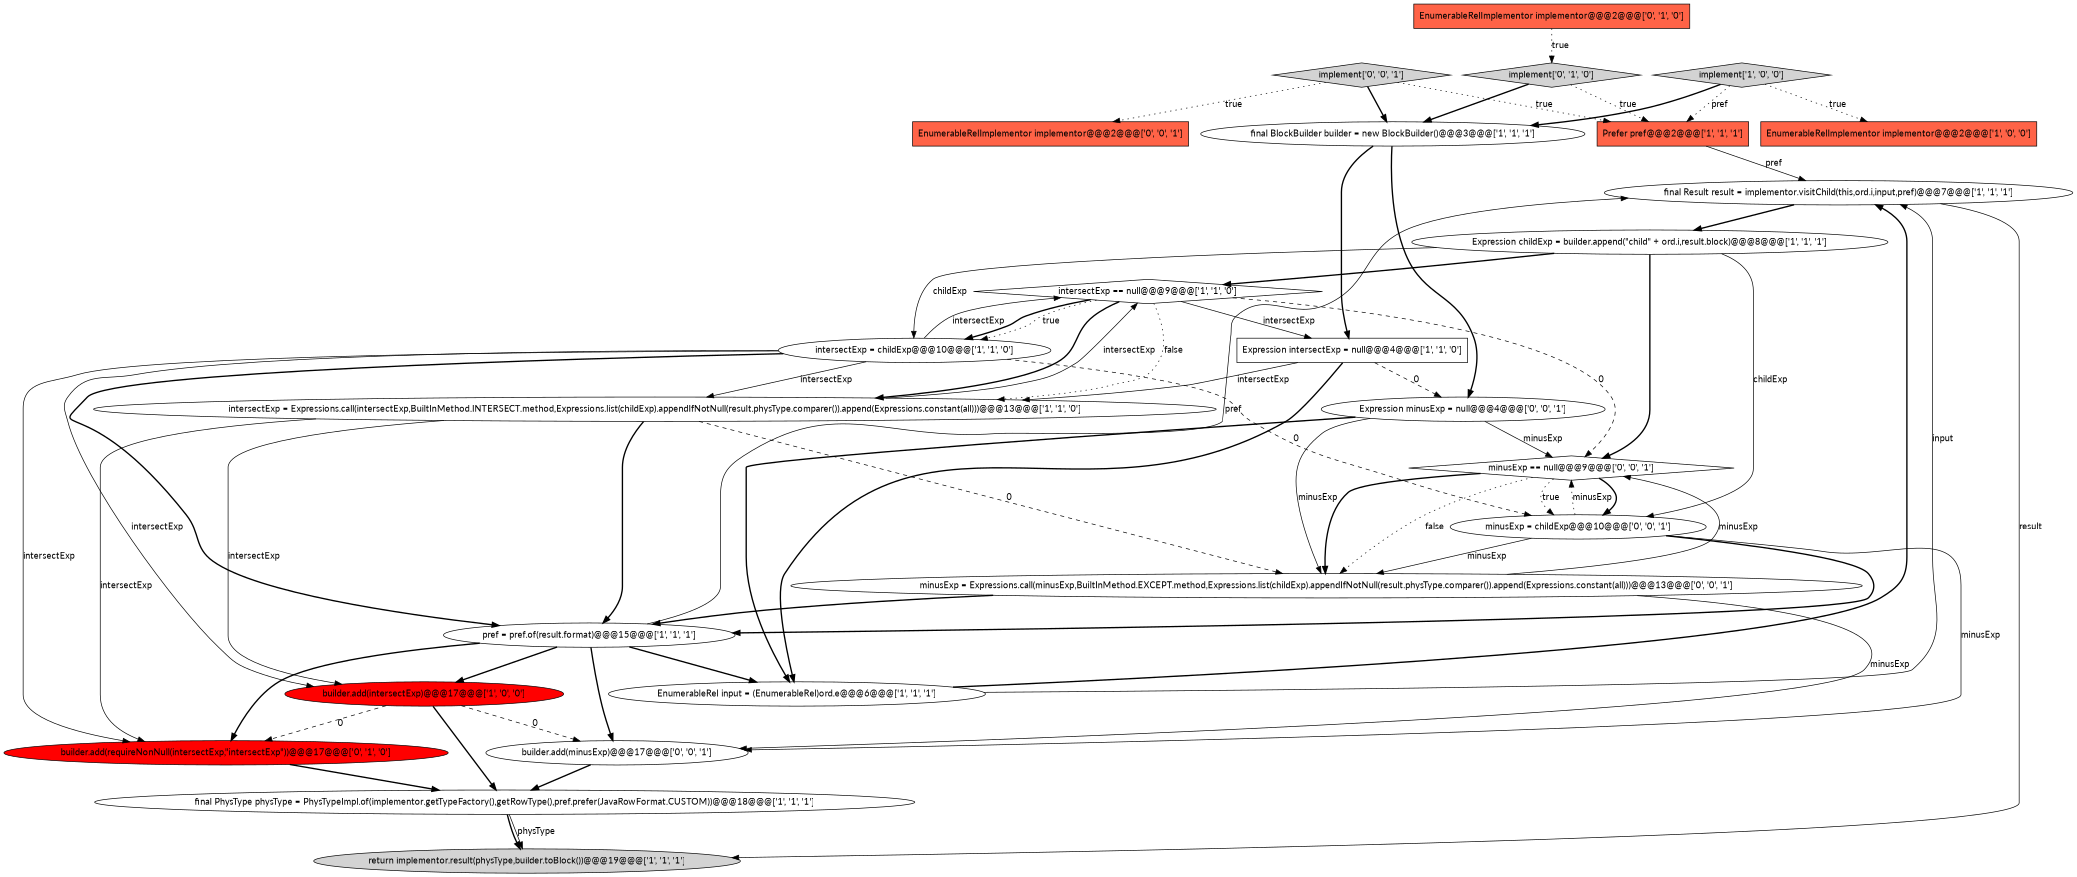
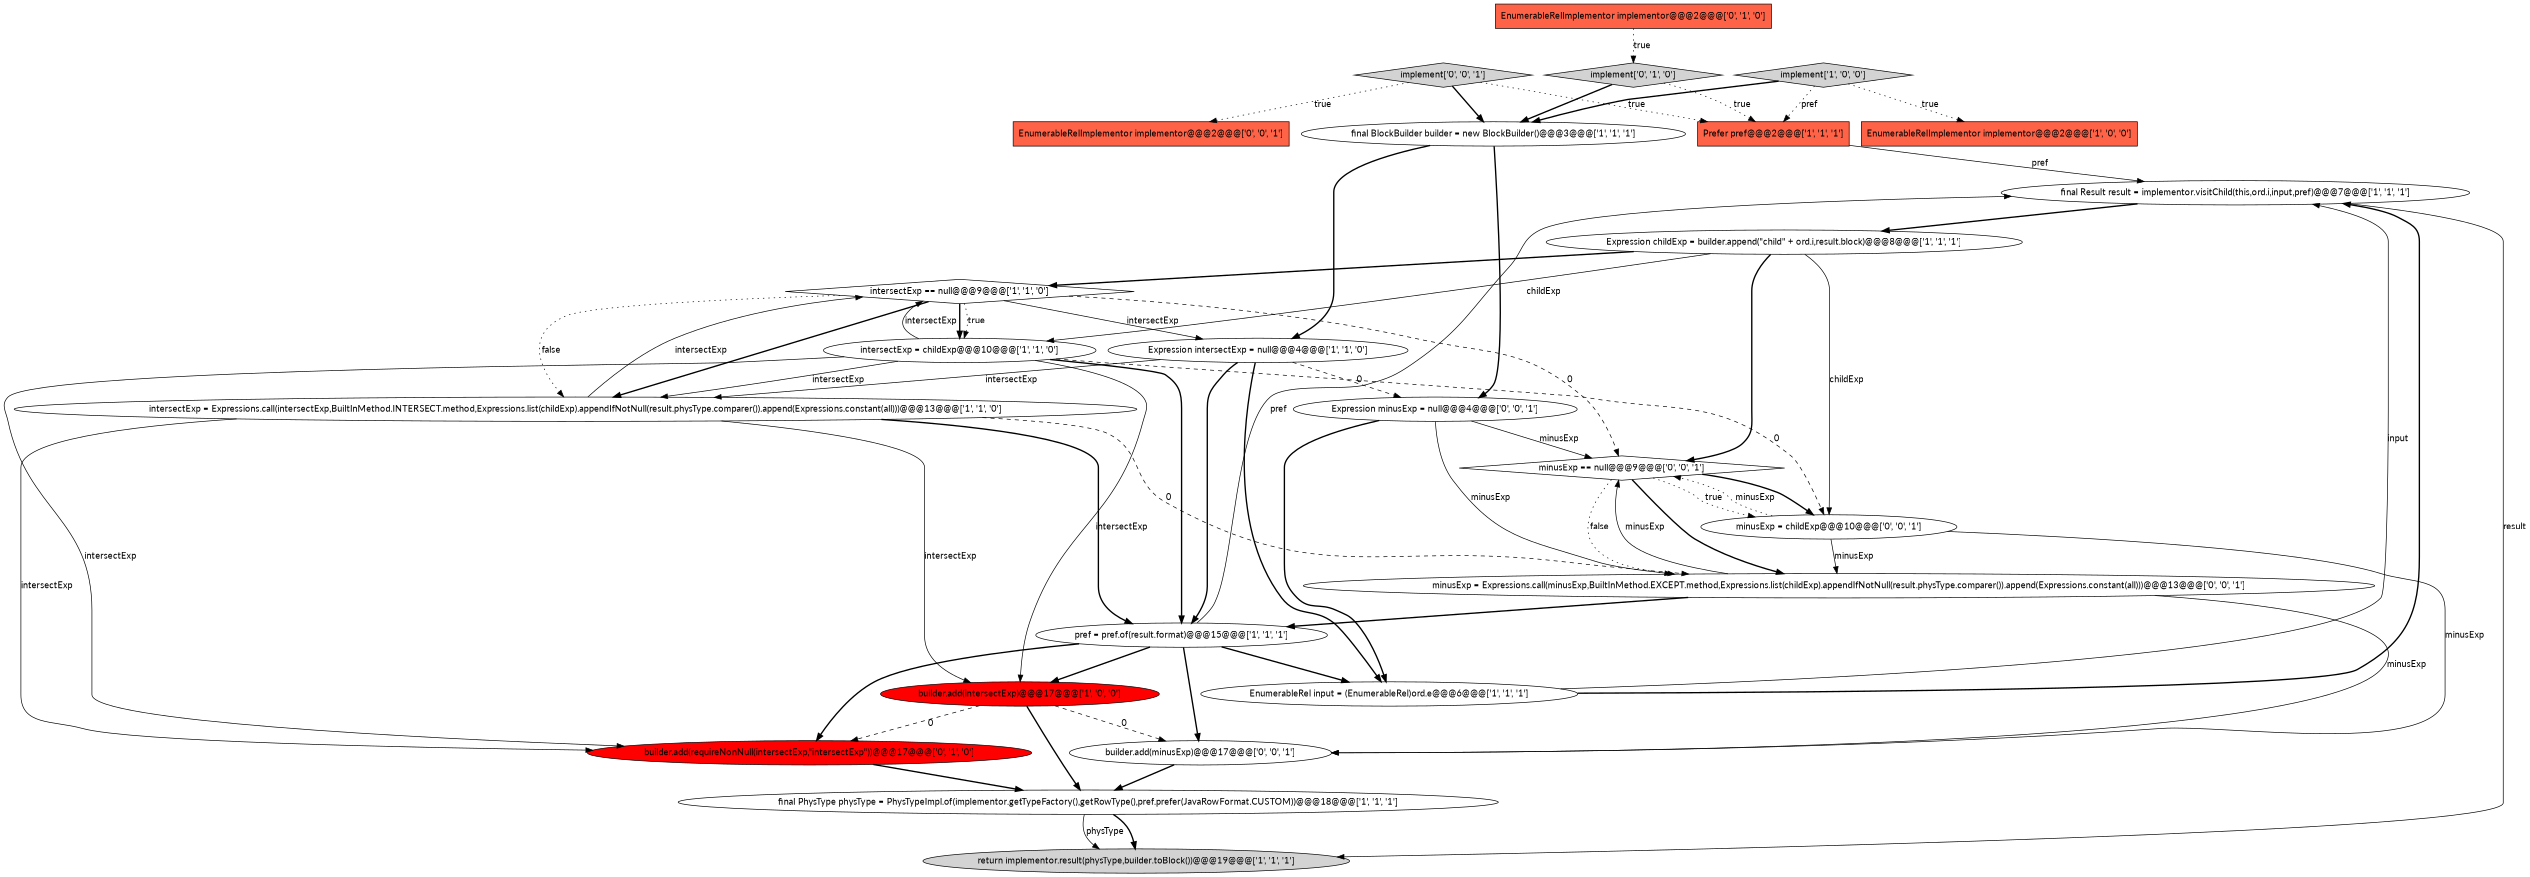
(1352, 350) -> (1258, 350)
(1422, 621) -> (1207, 485)
